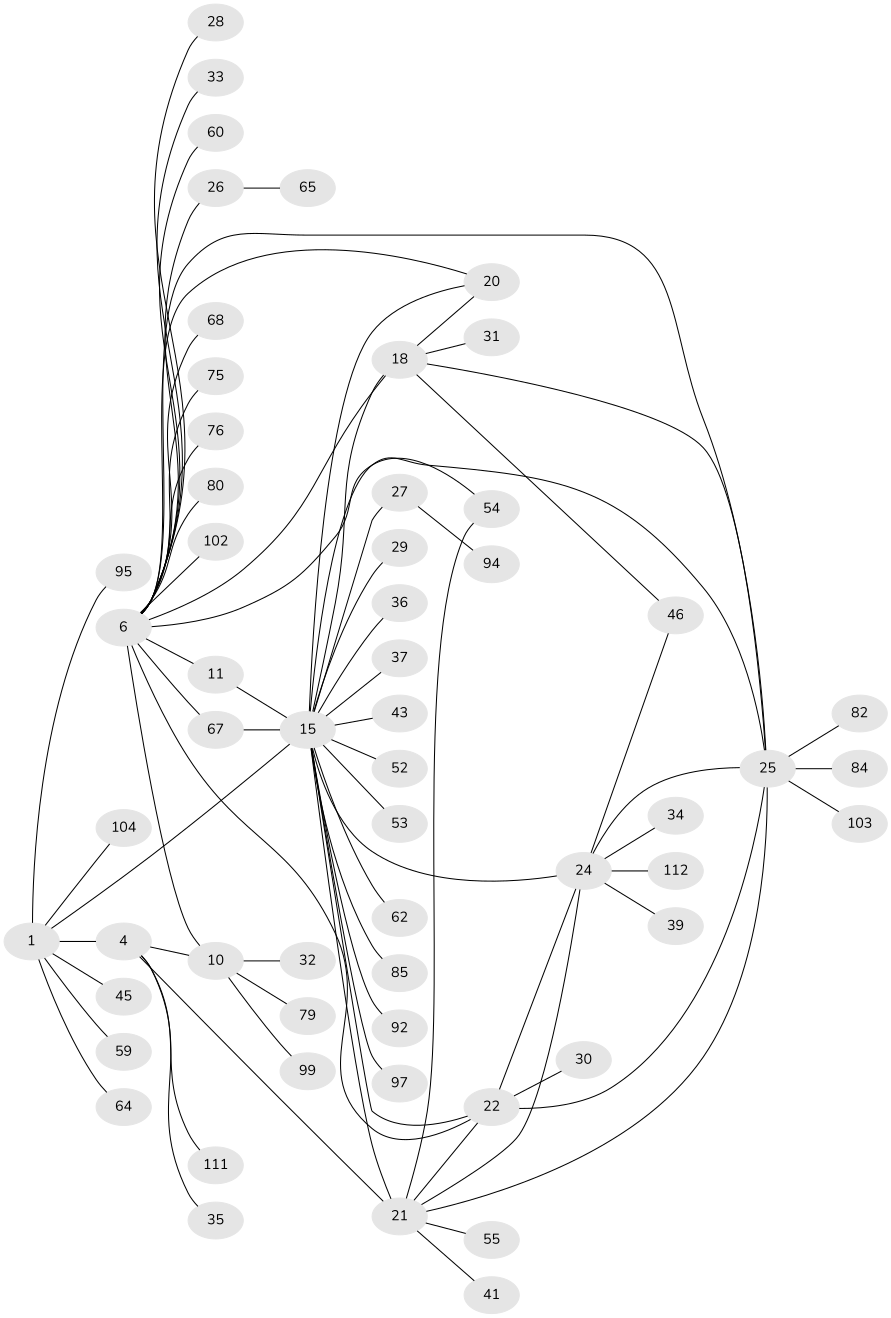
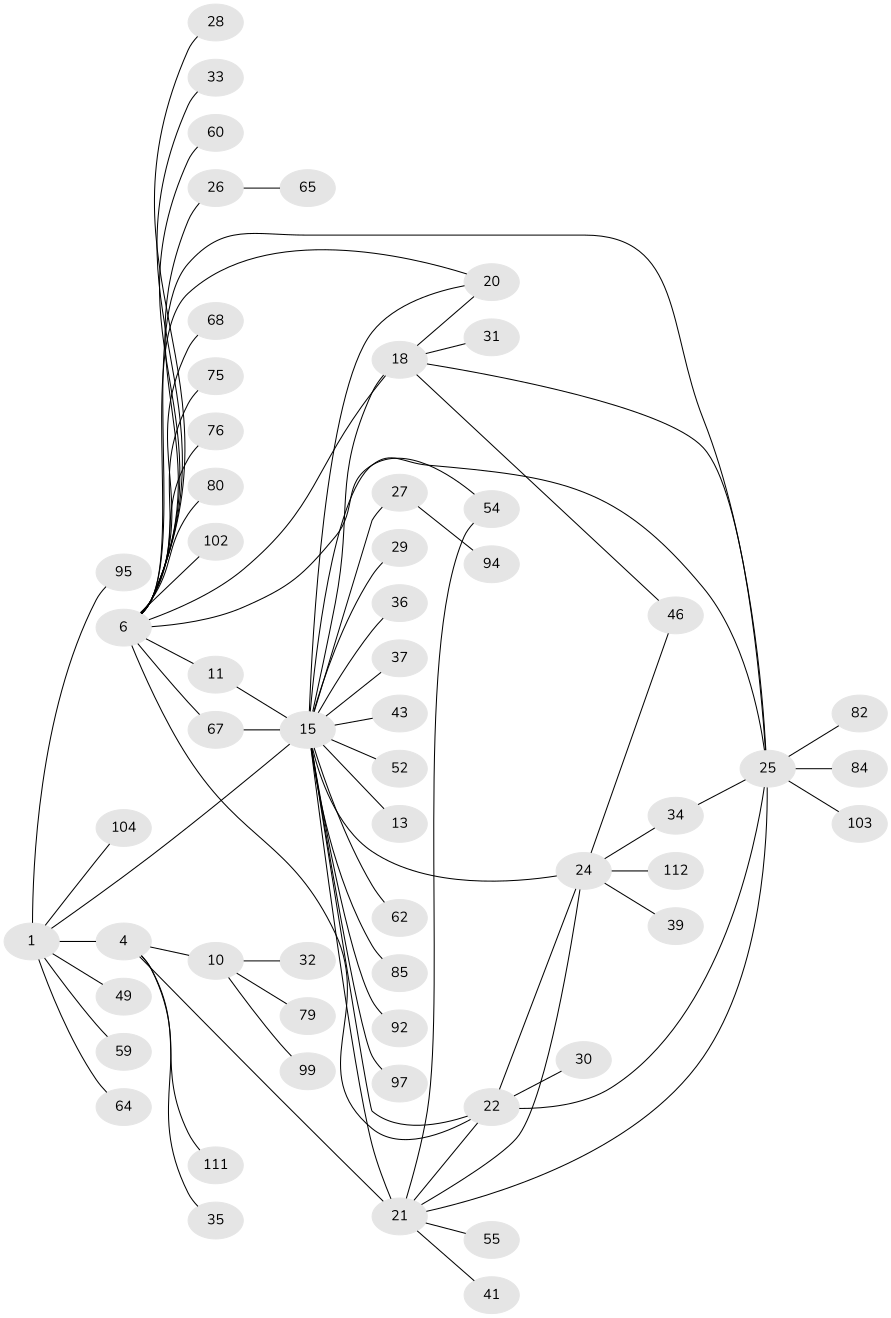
(652, 786) -> (722, 792)
(154, 799) -> none
(400, 824) -> (400, 824)
(124, 997) -> (124, 997)
